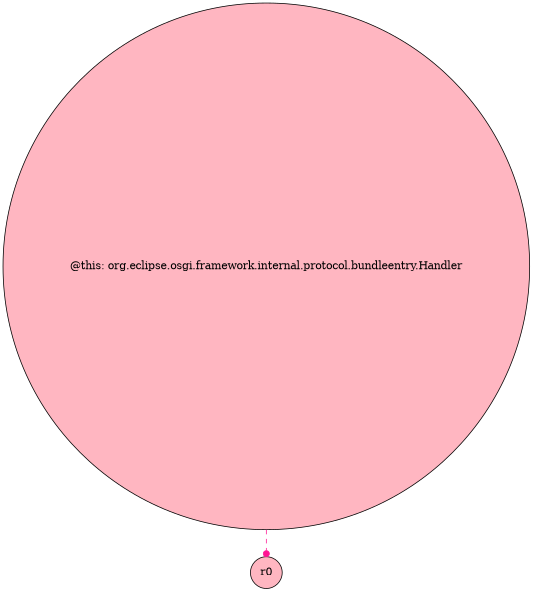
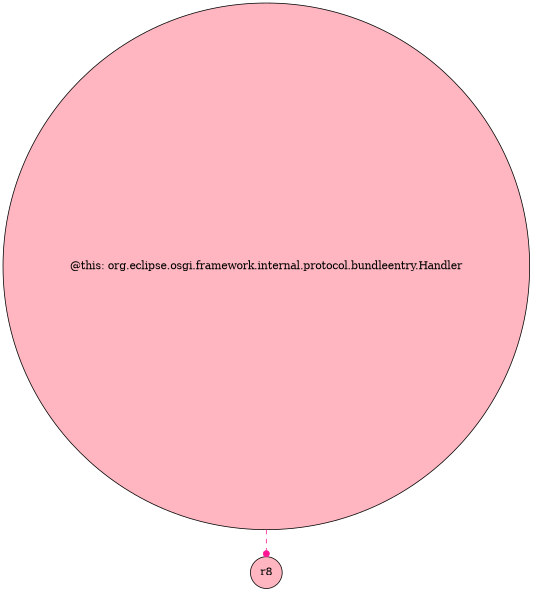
(266, 573) -> (266, 573)
